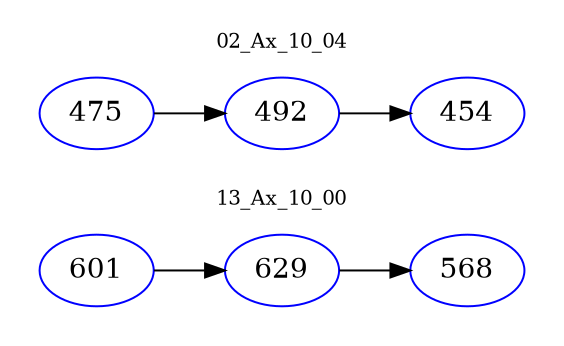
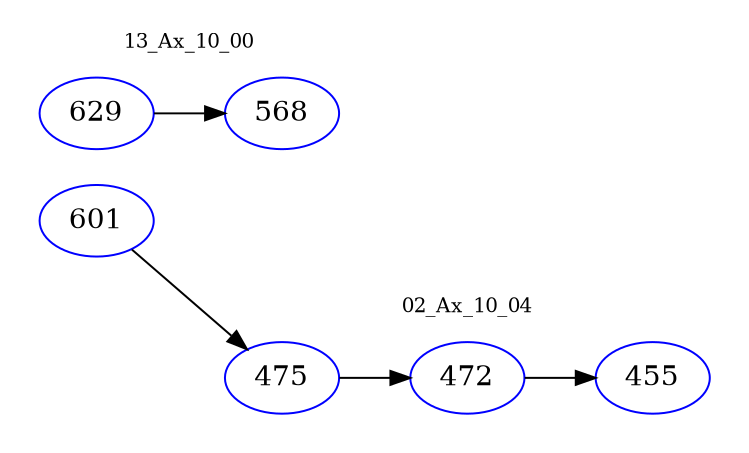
(282, 113) -> (467, 378)
(467, 113) -> (653, 378)
(179, 270) -> (182, 293)
